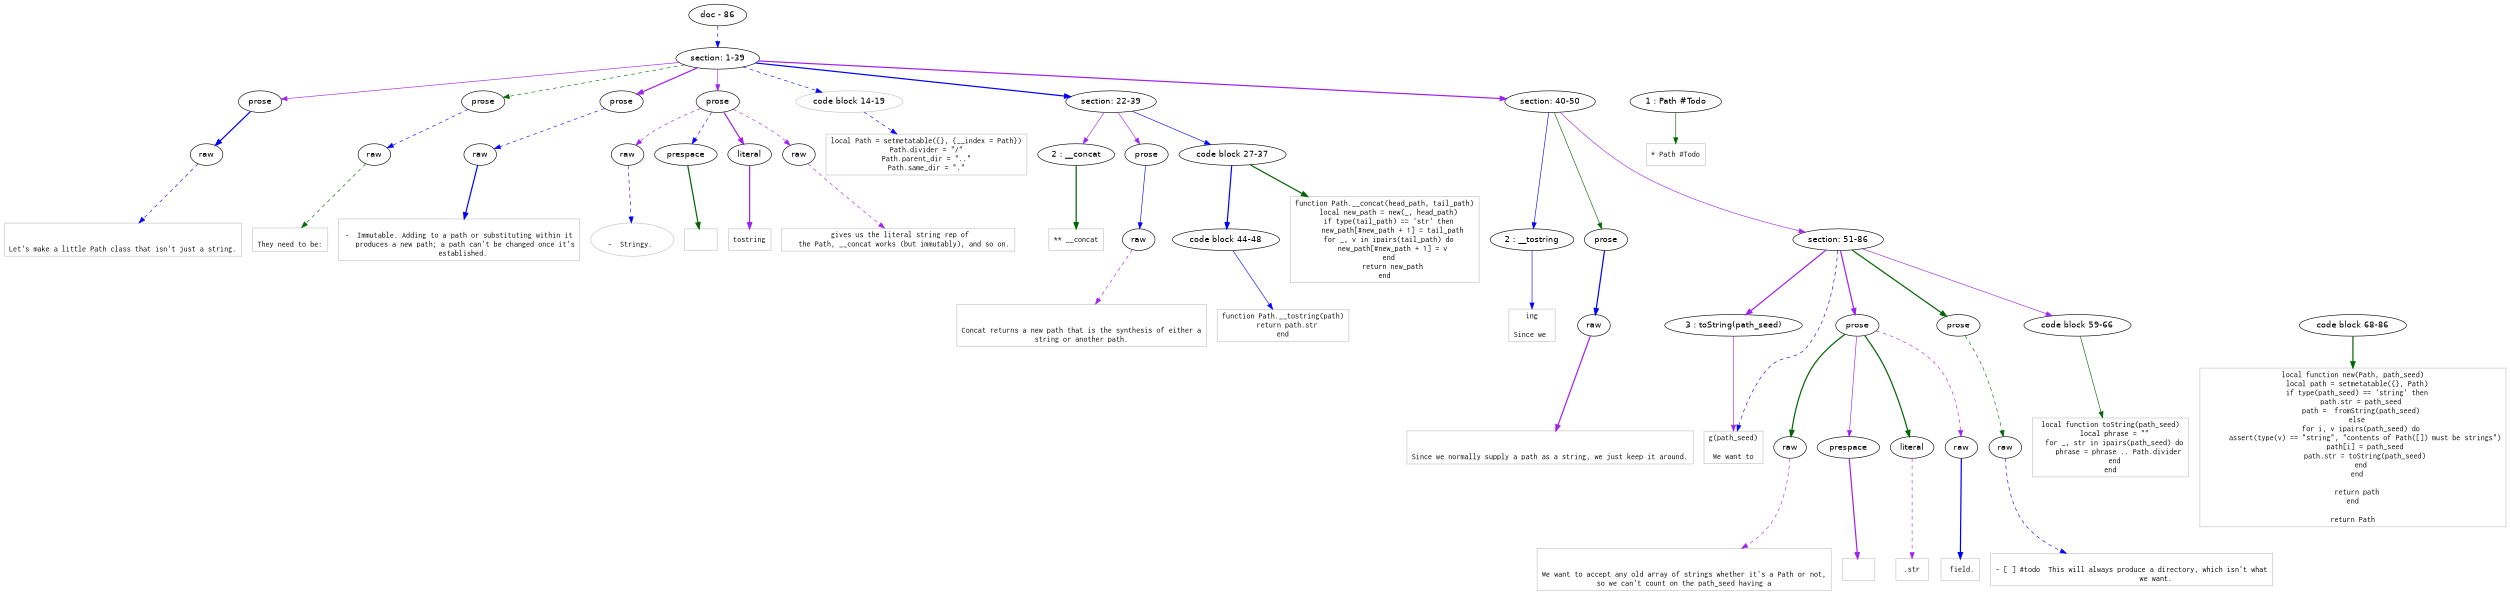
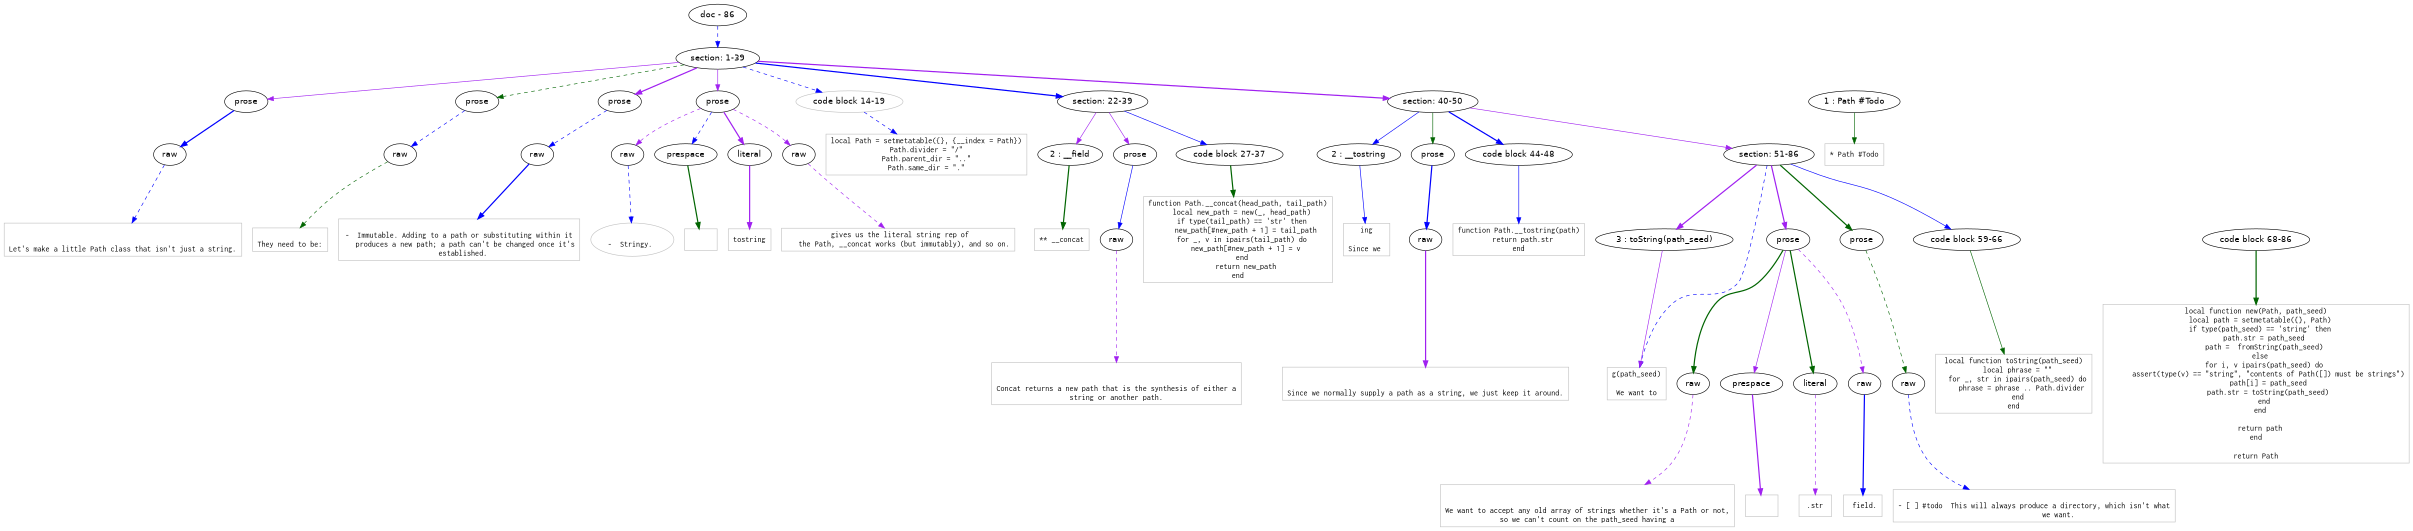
(1076, 155) -> (1070, 155)
(1229, 194) -> (1473, 126)
(1954, 281) -> (1870, 190)
